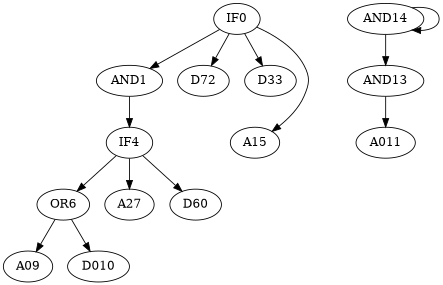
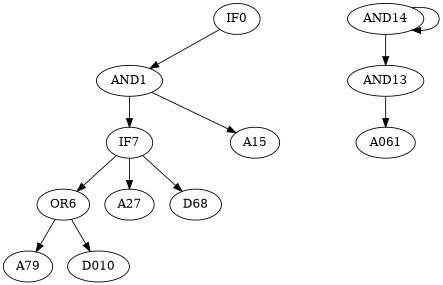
(306, 70) -> (190, 111)
(203, 81) -> none
(270, 81) -> none
(129, 143) -> (129, 143)
(386, 143) -> (386, 143)
(196, 205) -> (196, 205)
(28, 267) -> (28, 267)
